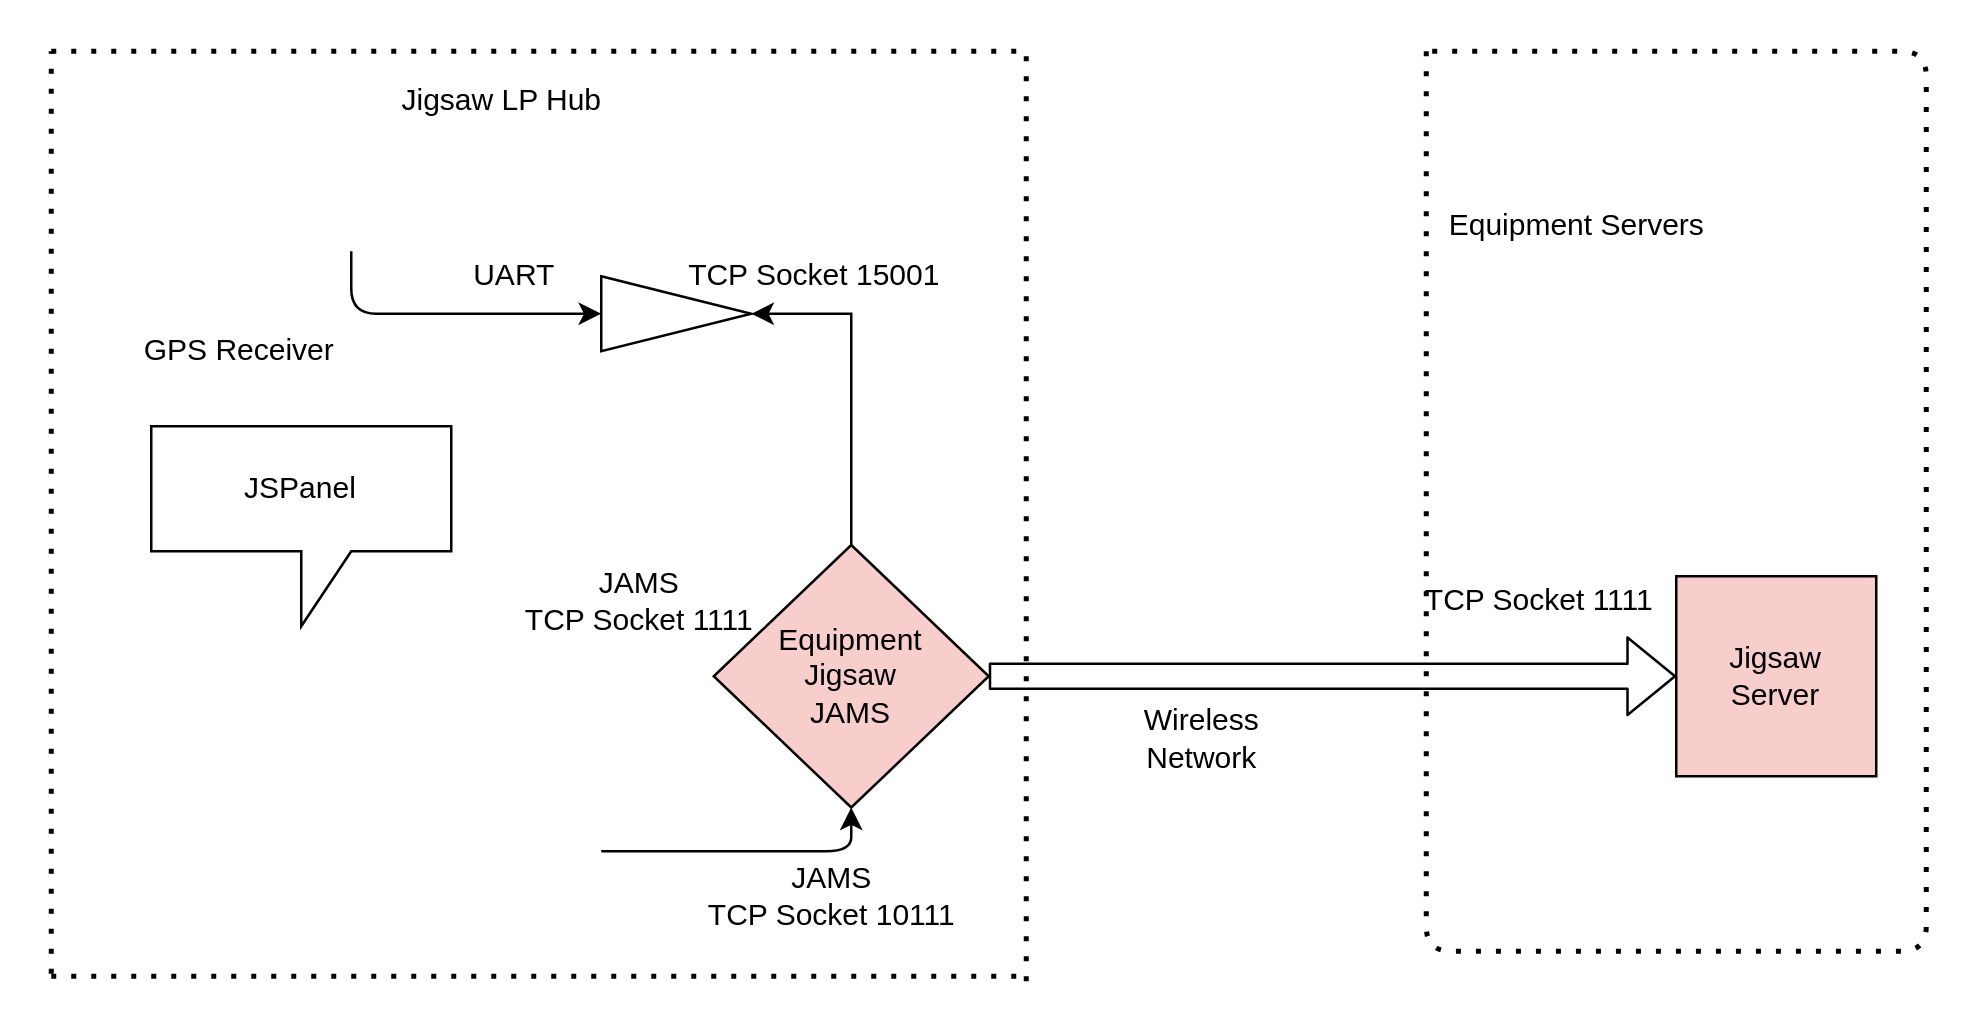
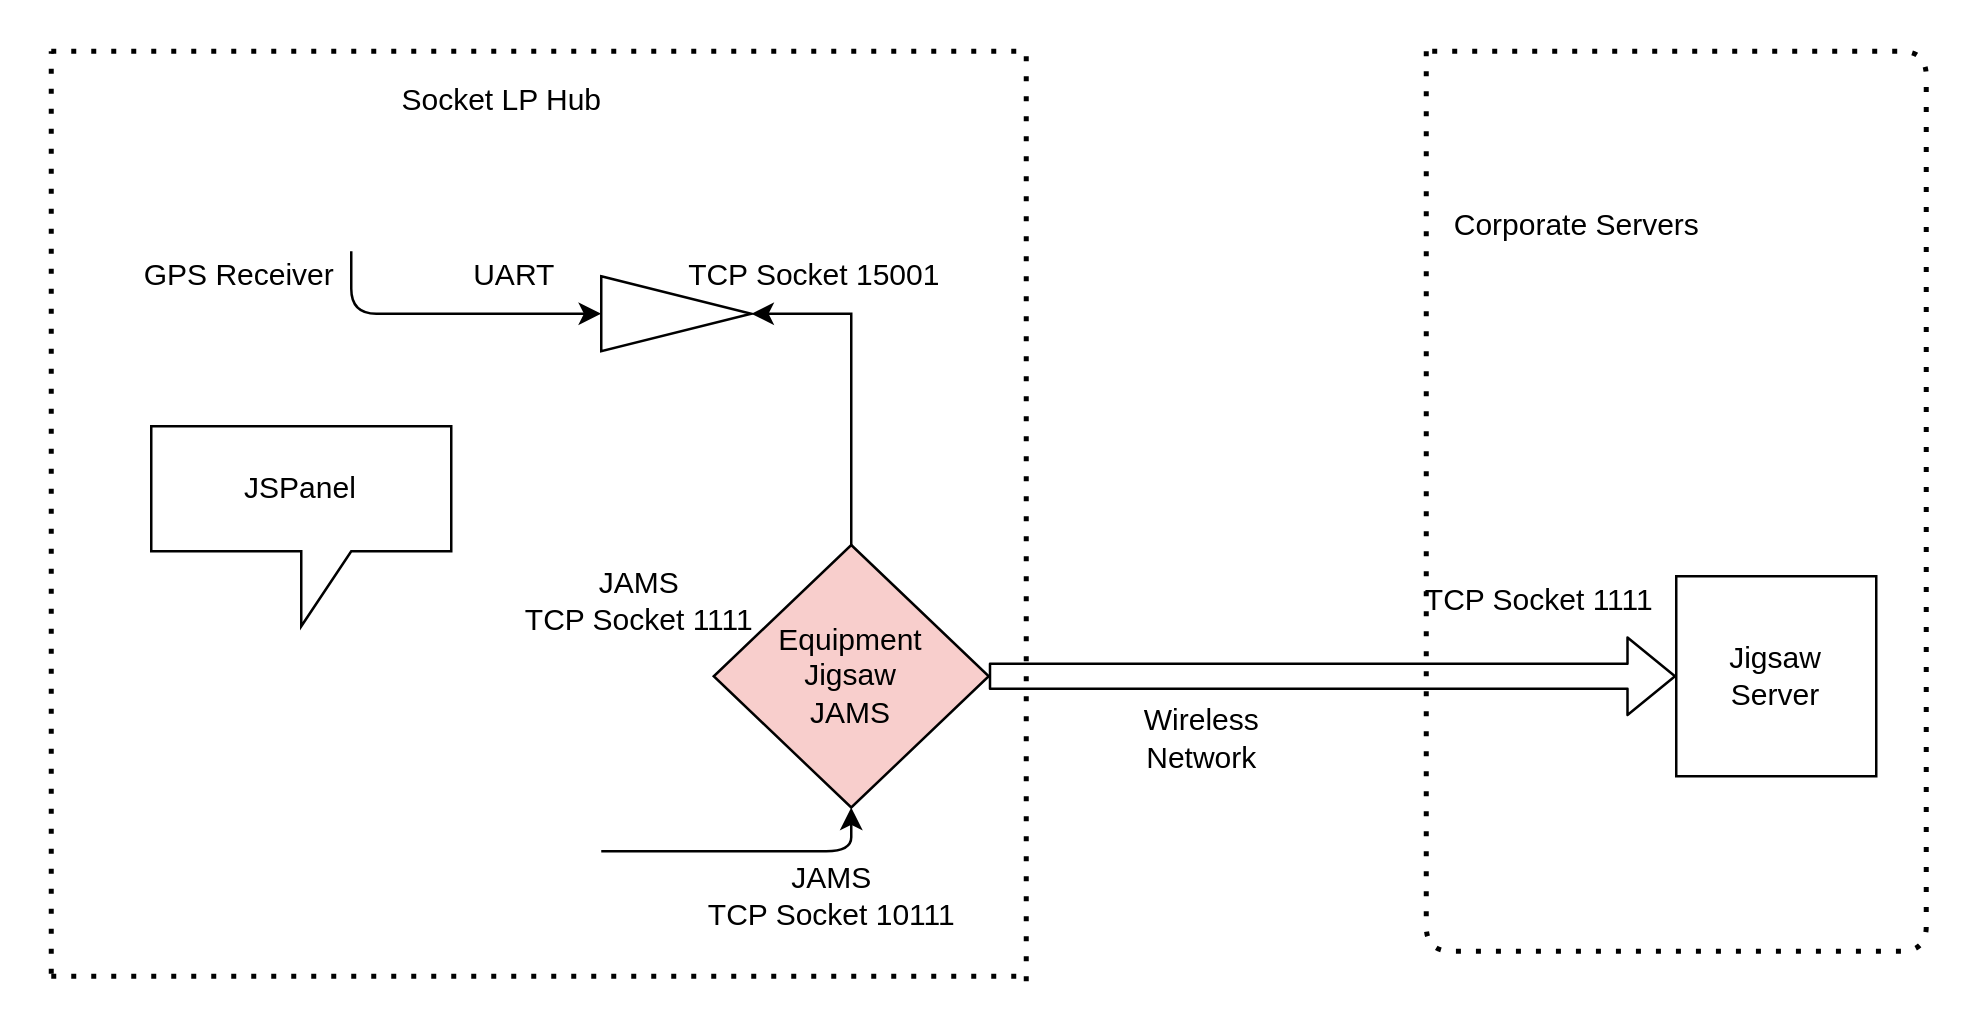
(503, 101) -> (503, 101)
(1578, 226) -> (1578, 226)
(239, 351) -> (239, 276)
(1776, 676) -> (1776, 676)
